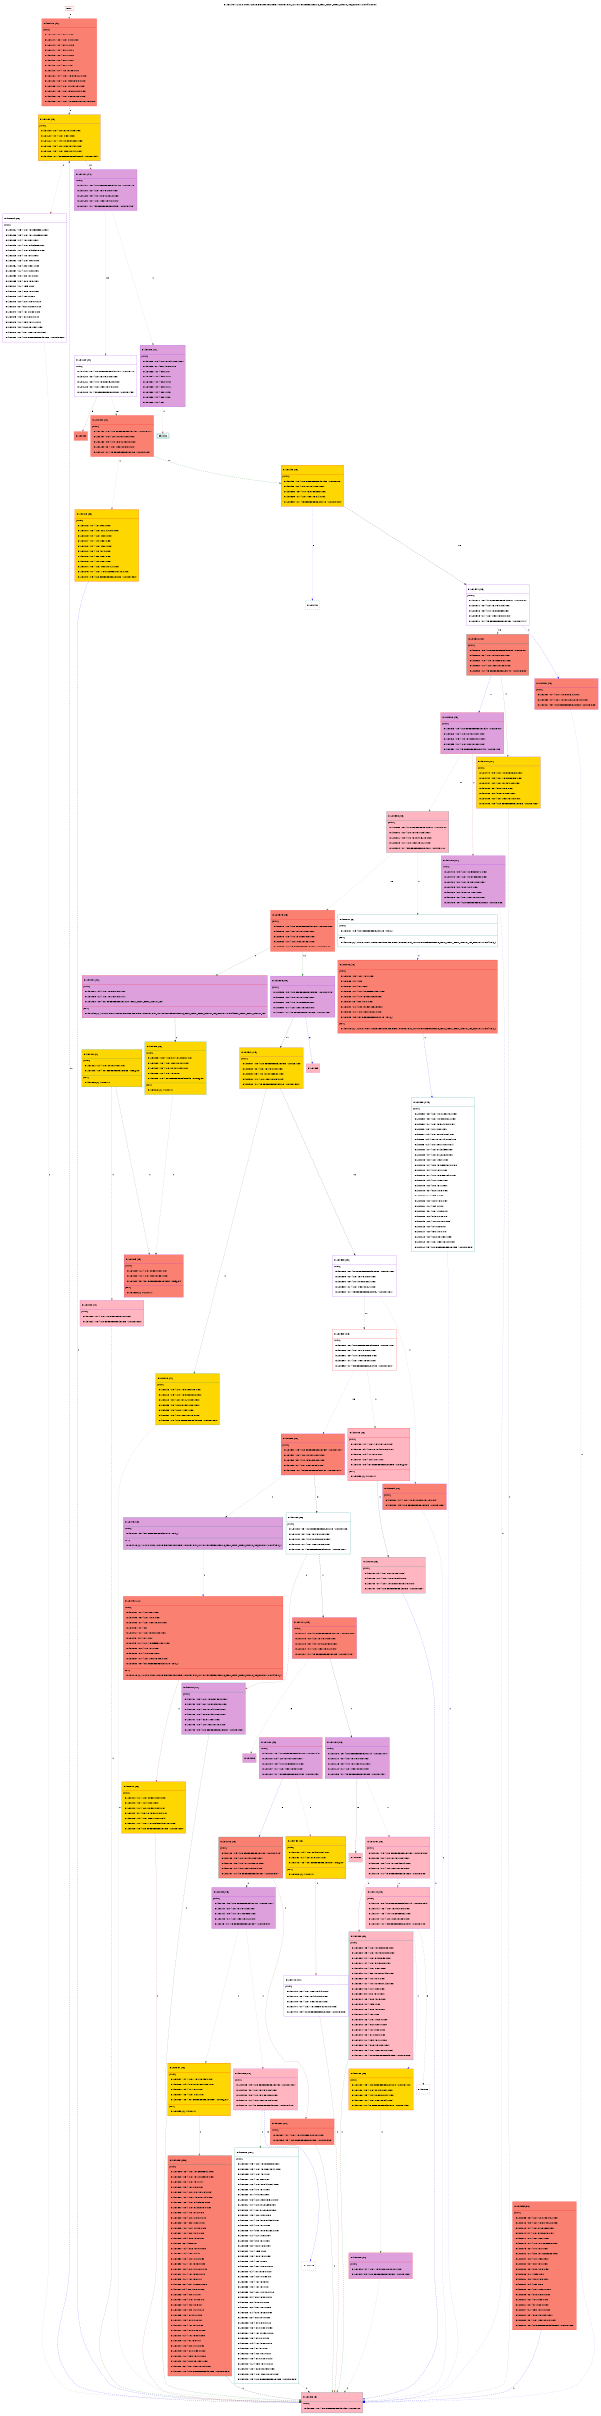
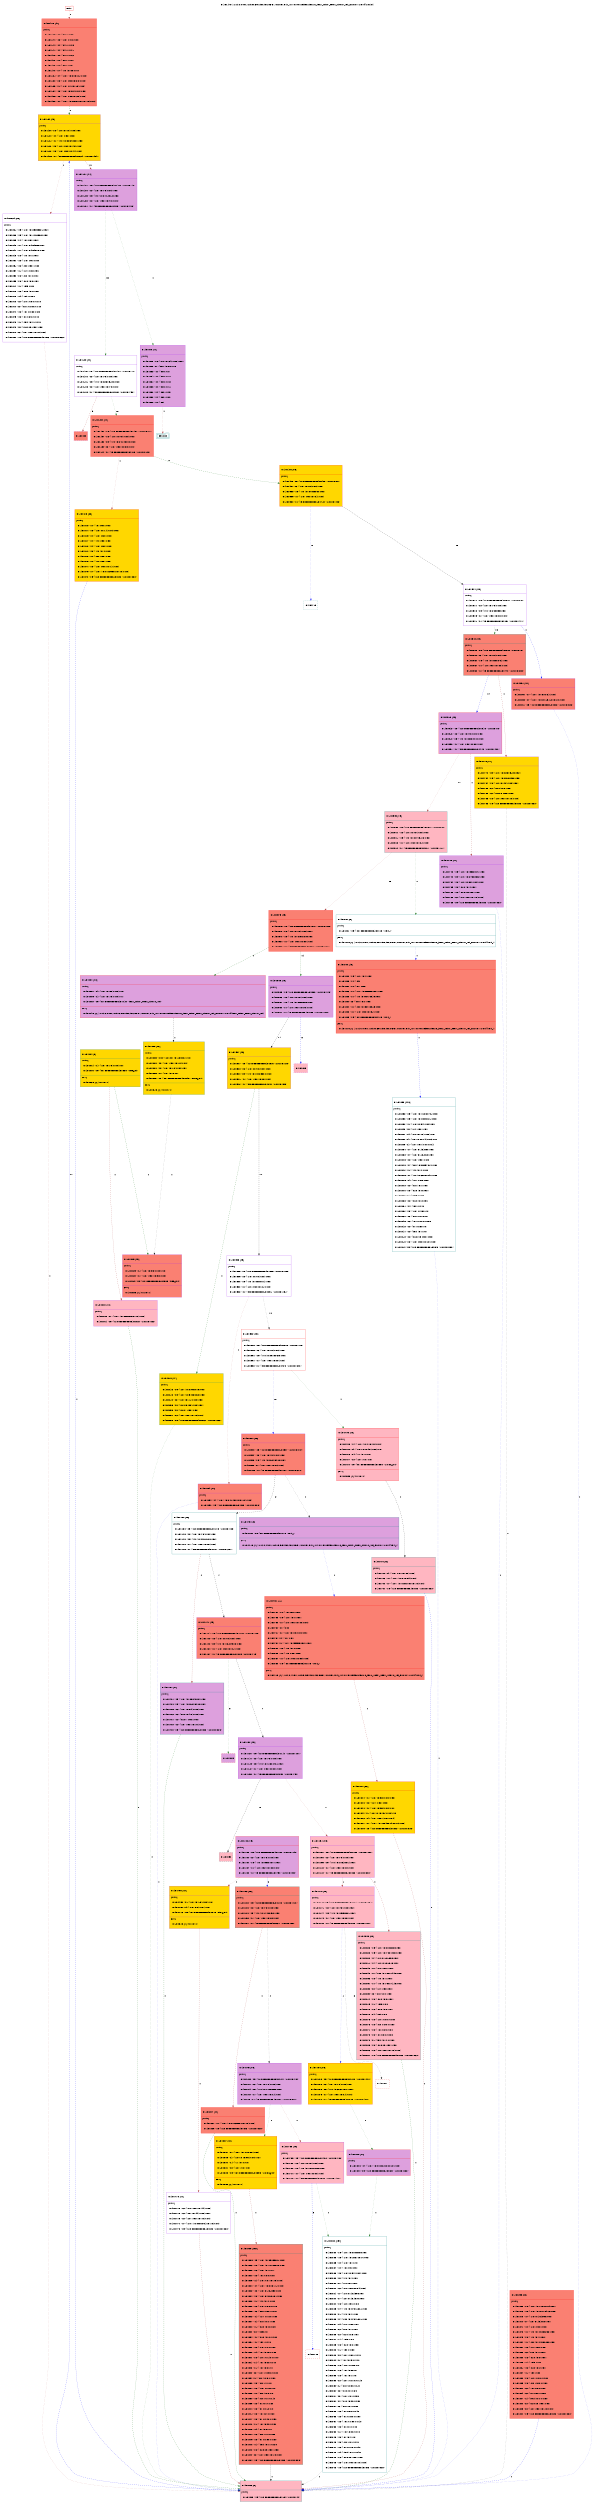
(368, 2337) -> (373, 2205)
